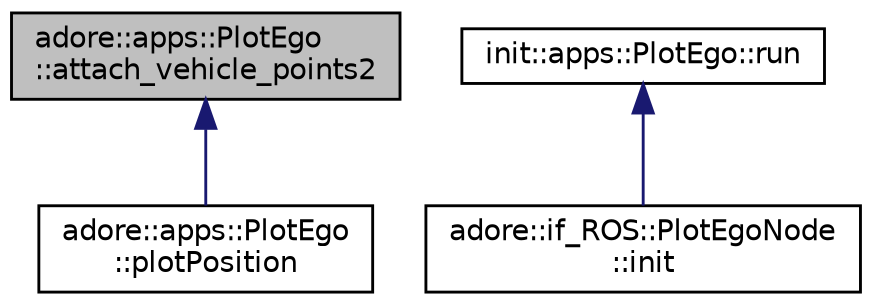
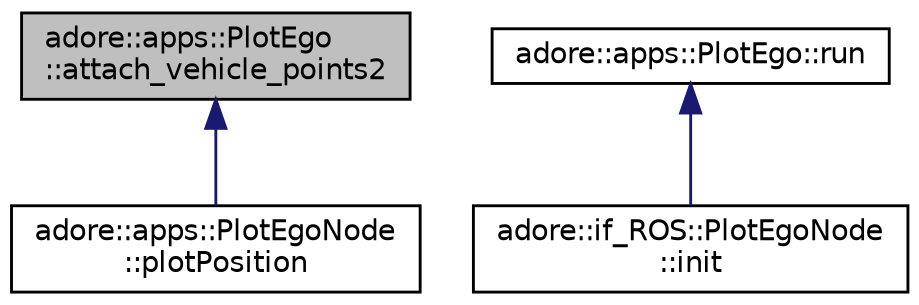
(643, 56) -> (691, 56)
(206, 249) -> (216, 249)
